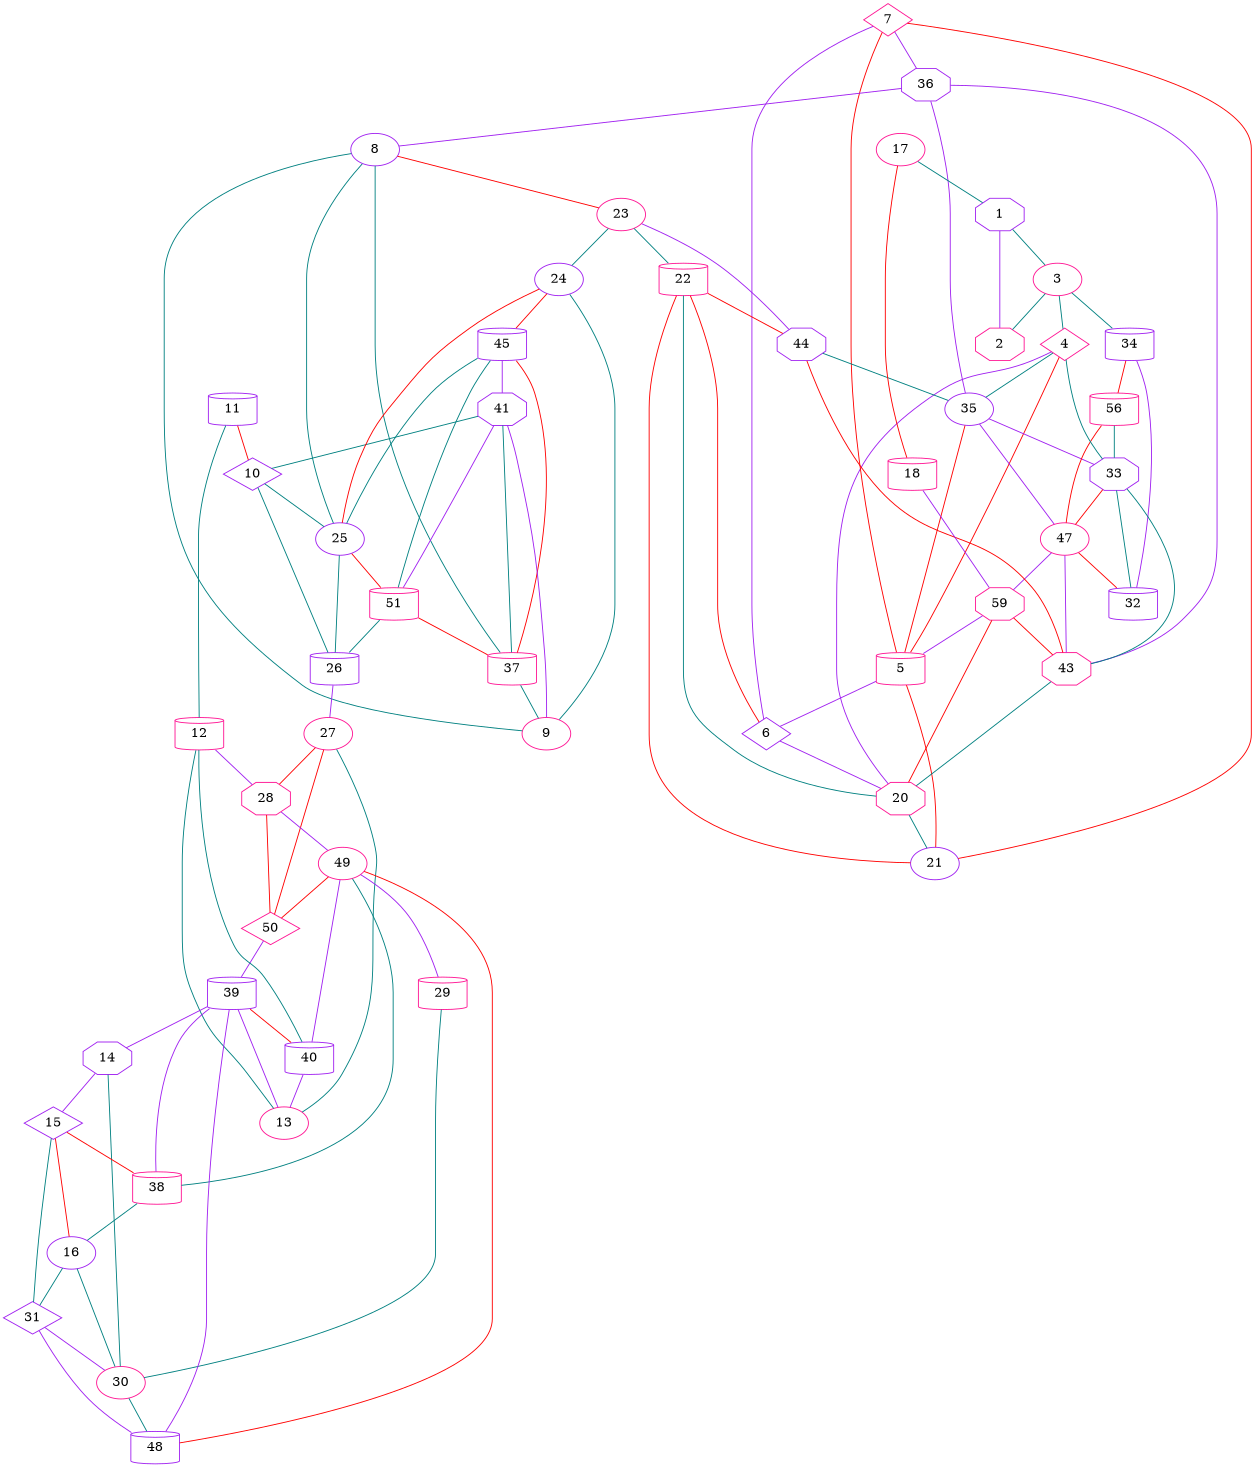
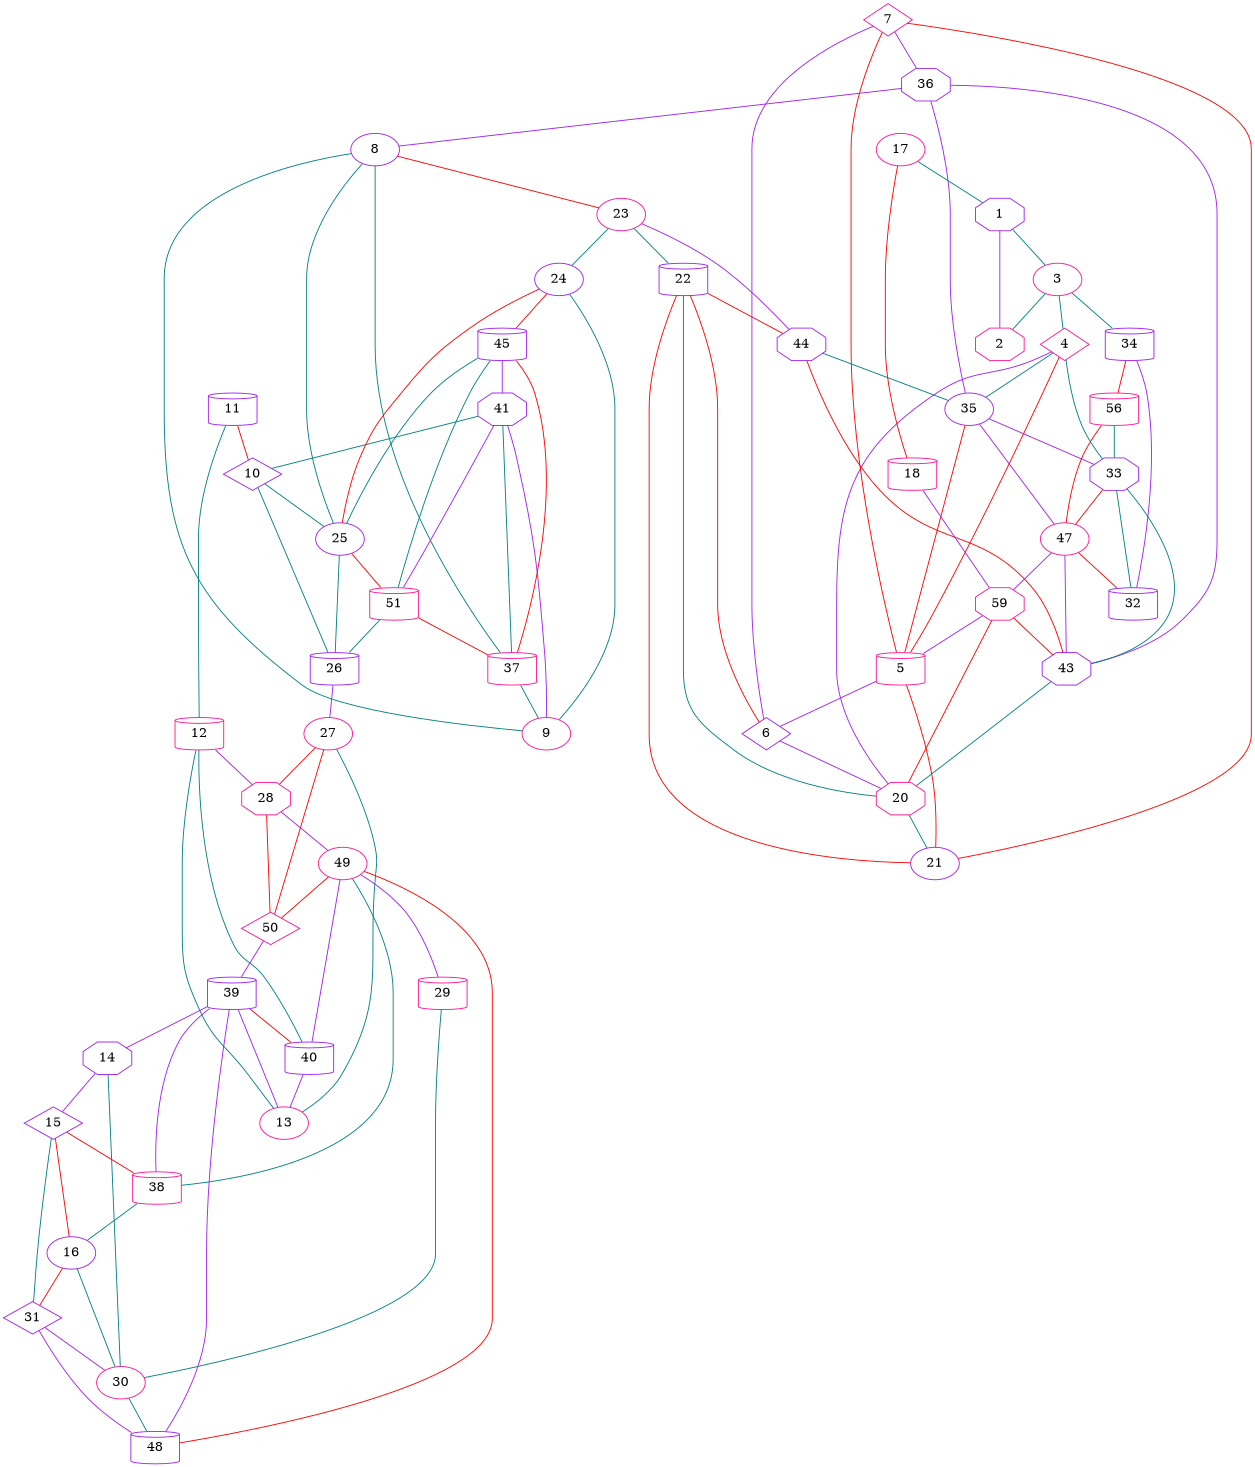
(683, 279) -> (683, 279)
(1067, 669) -> (1067, 669)
(51, 1287) -> (51, 1287)
